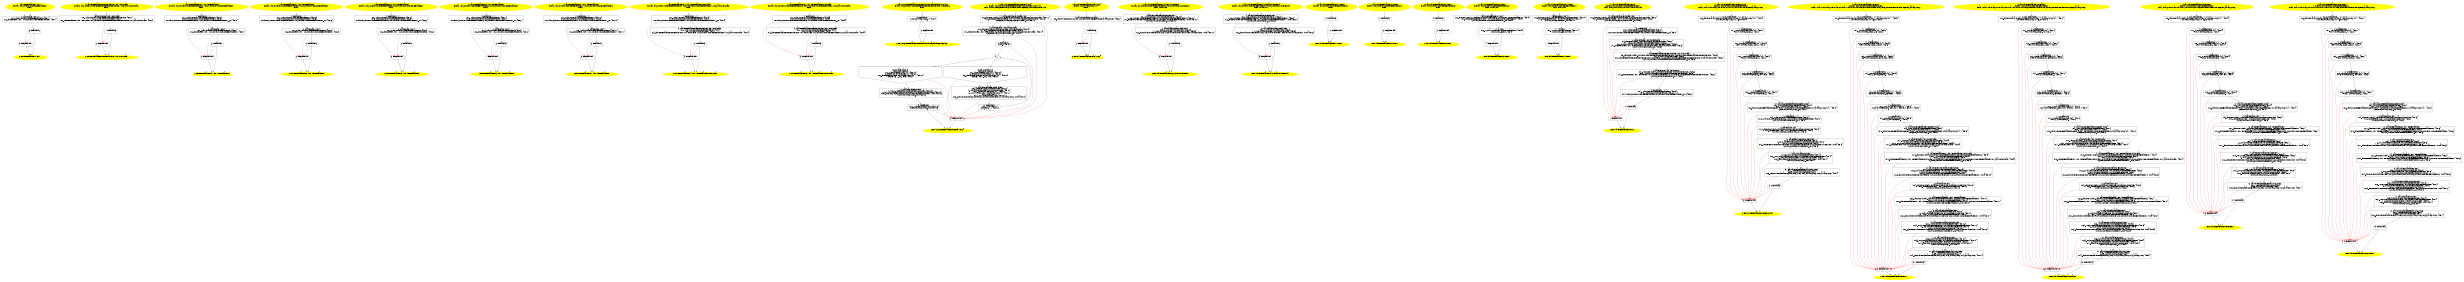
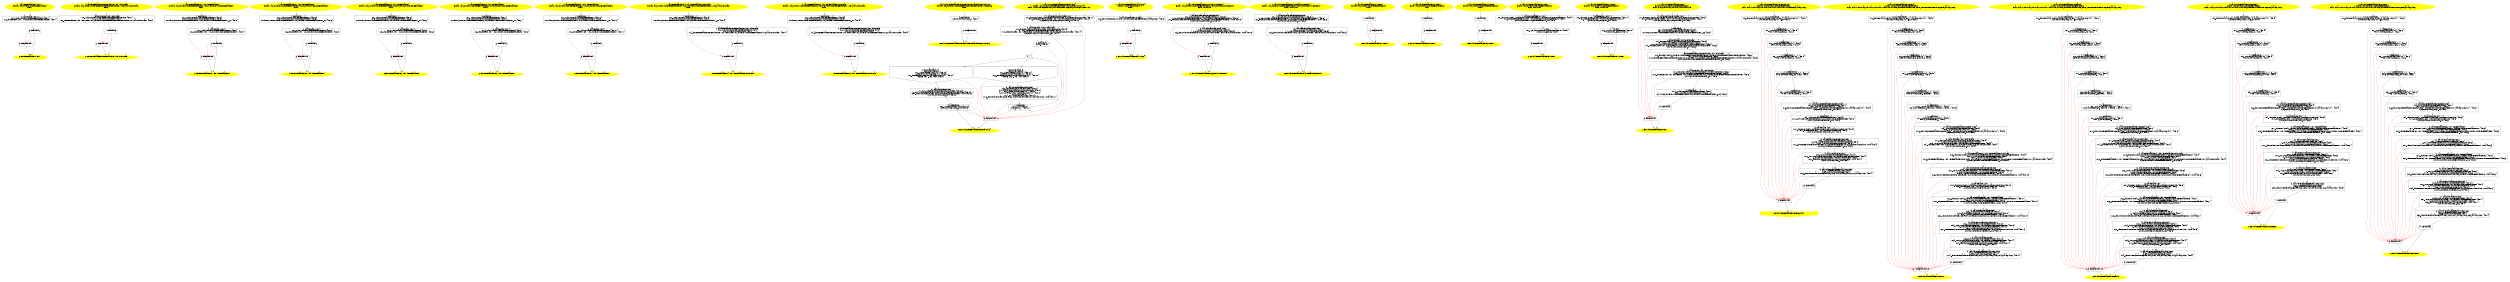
(212, 74) -> (212, 74)
(1758, 214) -> (1789, 214)
